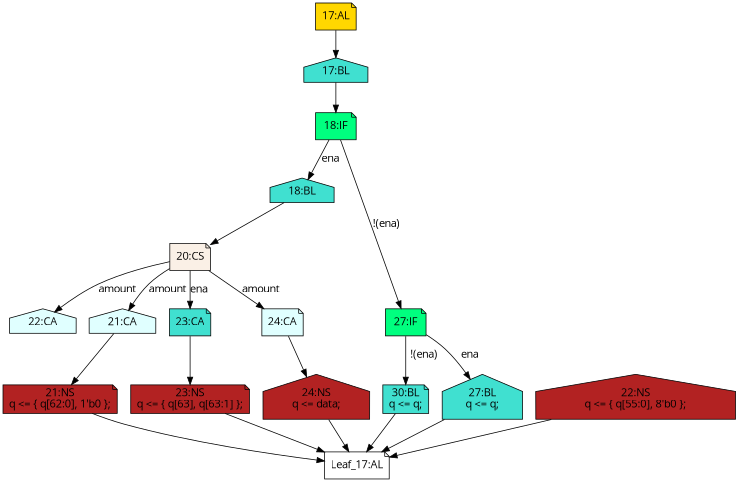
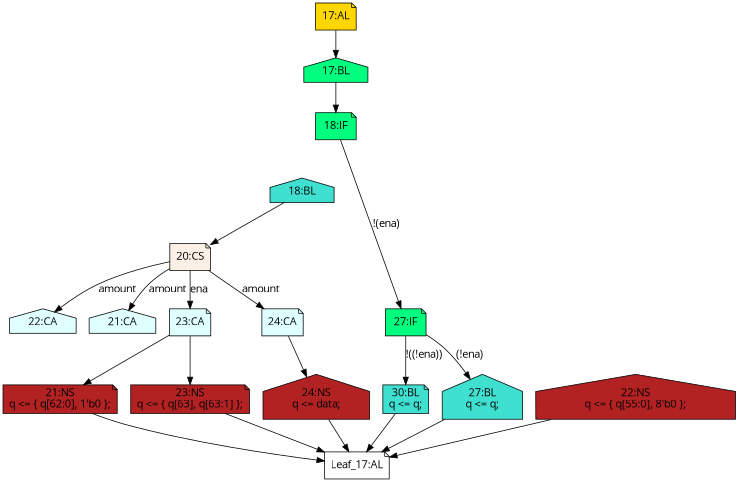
(336, 71) -> (336, 71)
(320, 156) -> none
(190, 322) -> (190, 322)
(424, 355) -> (424, 355)
(470, 355) -> (470, 355)
(95, 356) -> (130, 358)
